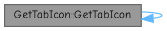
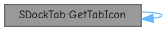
(73, 16) -> (73, 16)
